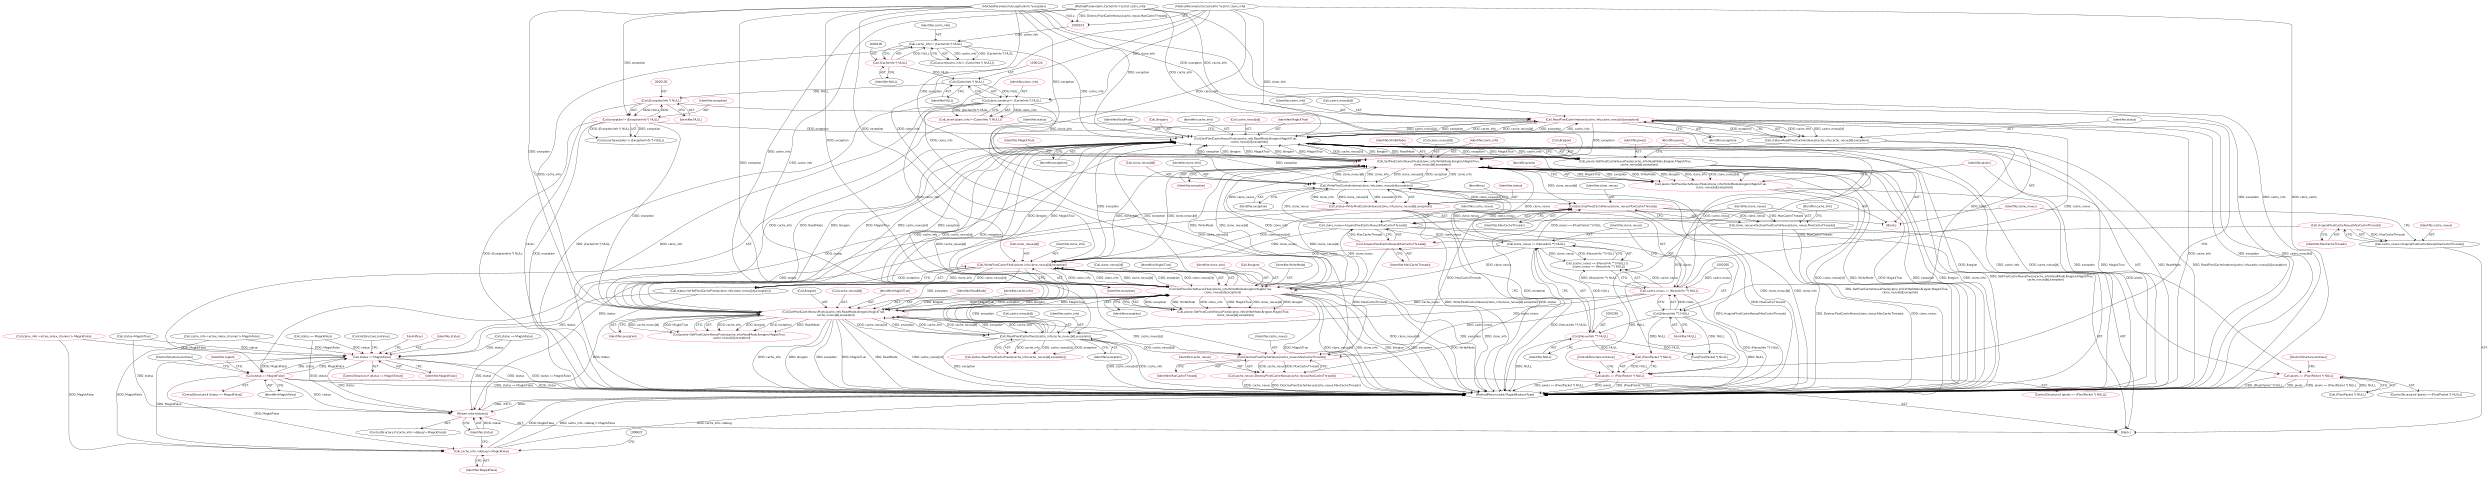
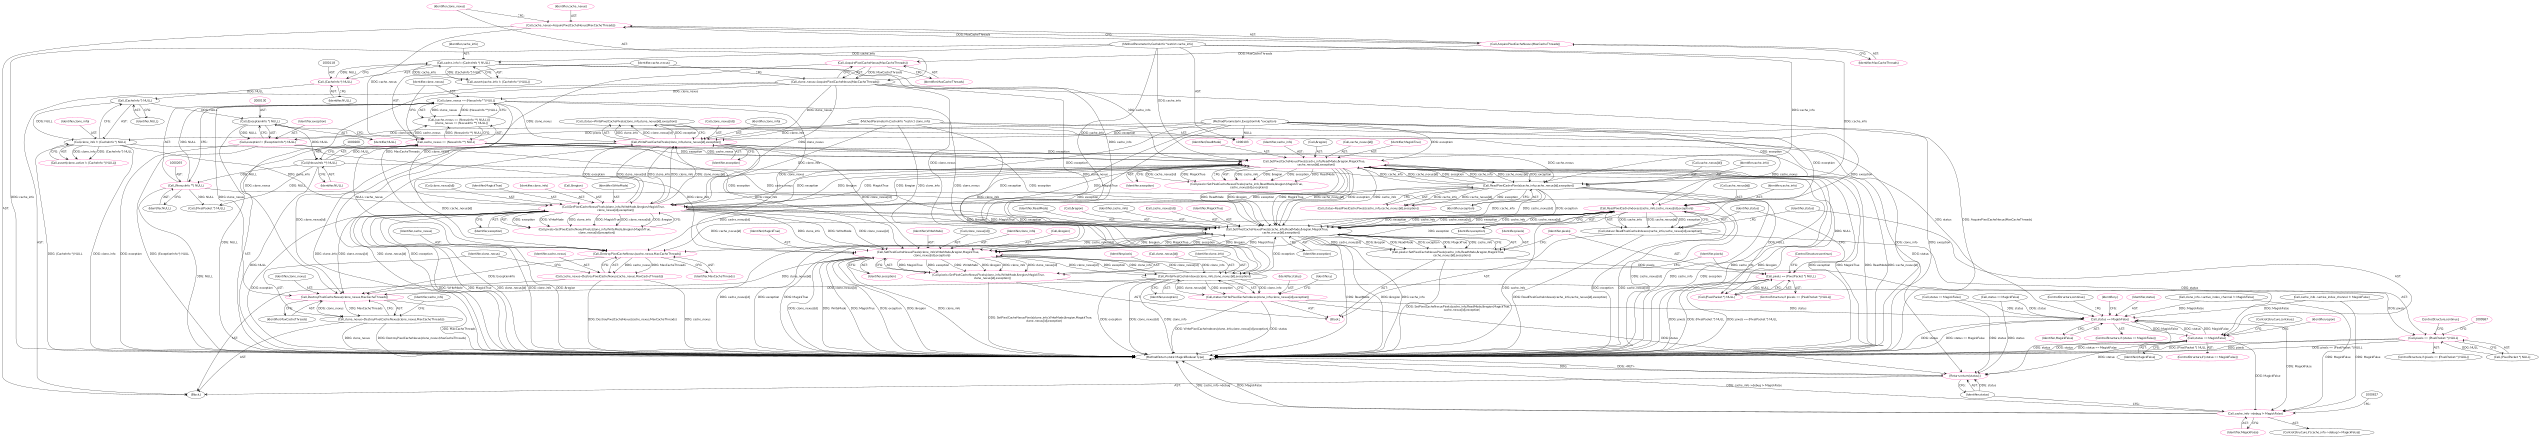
(1123, 16) -> (1199, 91)
(1144, 21) -> (1086, 129)
(1014, 34) -> (822, 53)
(933, 57) -> (484, 73)
(634, 63) -> (593, 133)
(1036, 63) -> none
(661, 91) -> (260, 110)
(661, 101) -> (260, 122)
(1012, 101) -> (100, 142)
(666, 110) -> (265, 133)
(970, 120) -> (84, 163)
(631, 140) -> none
(2304, 197) -> (1906, 242)
(1512, 213) -> (423, 97)
(1576, 225) -> (232, 197)
(531, 244) -> (230, 242)
(2419, 244) -> (571, 25)
(1464, 278) -> (502, 277)
(1702, 278) -> (406, 60)
(1564, 312) -> none
(1612, 314) -> (176, 163)
none -> (2482, 319)
(1480, 325) -> (369, 197)
(54, 336) -> (2216, 297)
(134, 336) -> none
(1761, 348) -> (248, 254)
(442, 423) -> (2287, 423)
(178, 446) -> (2350, 338)
